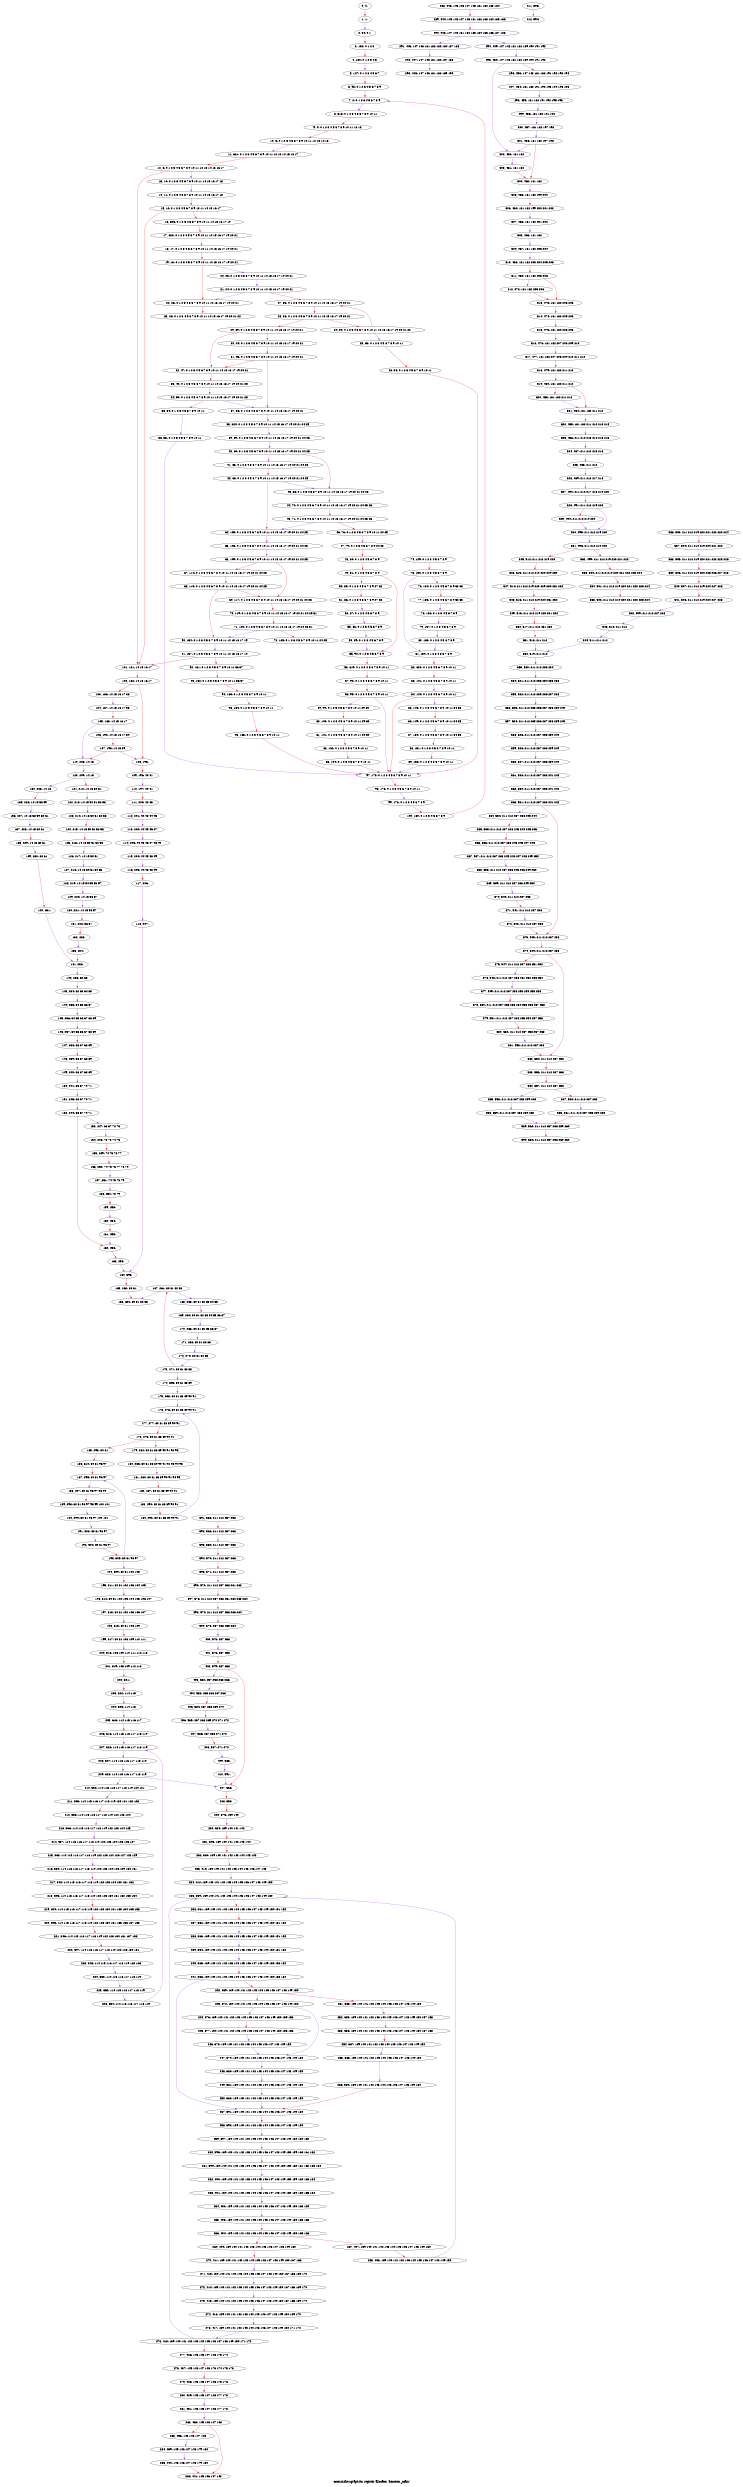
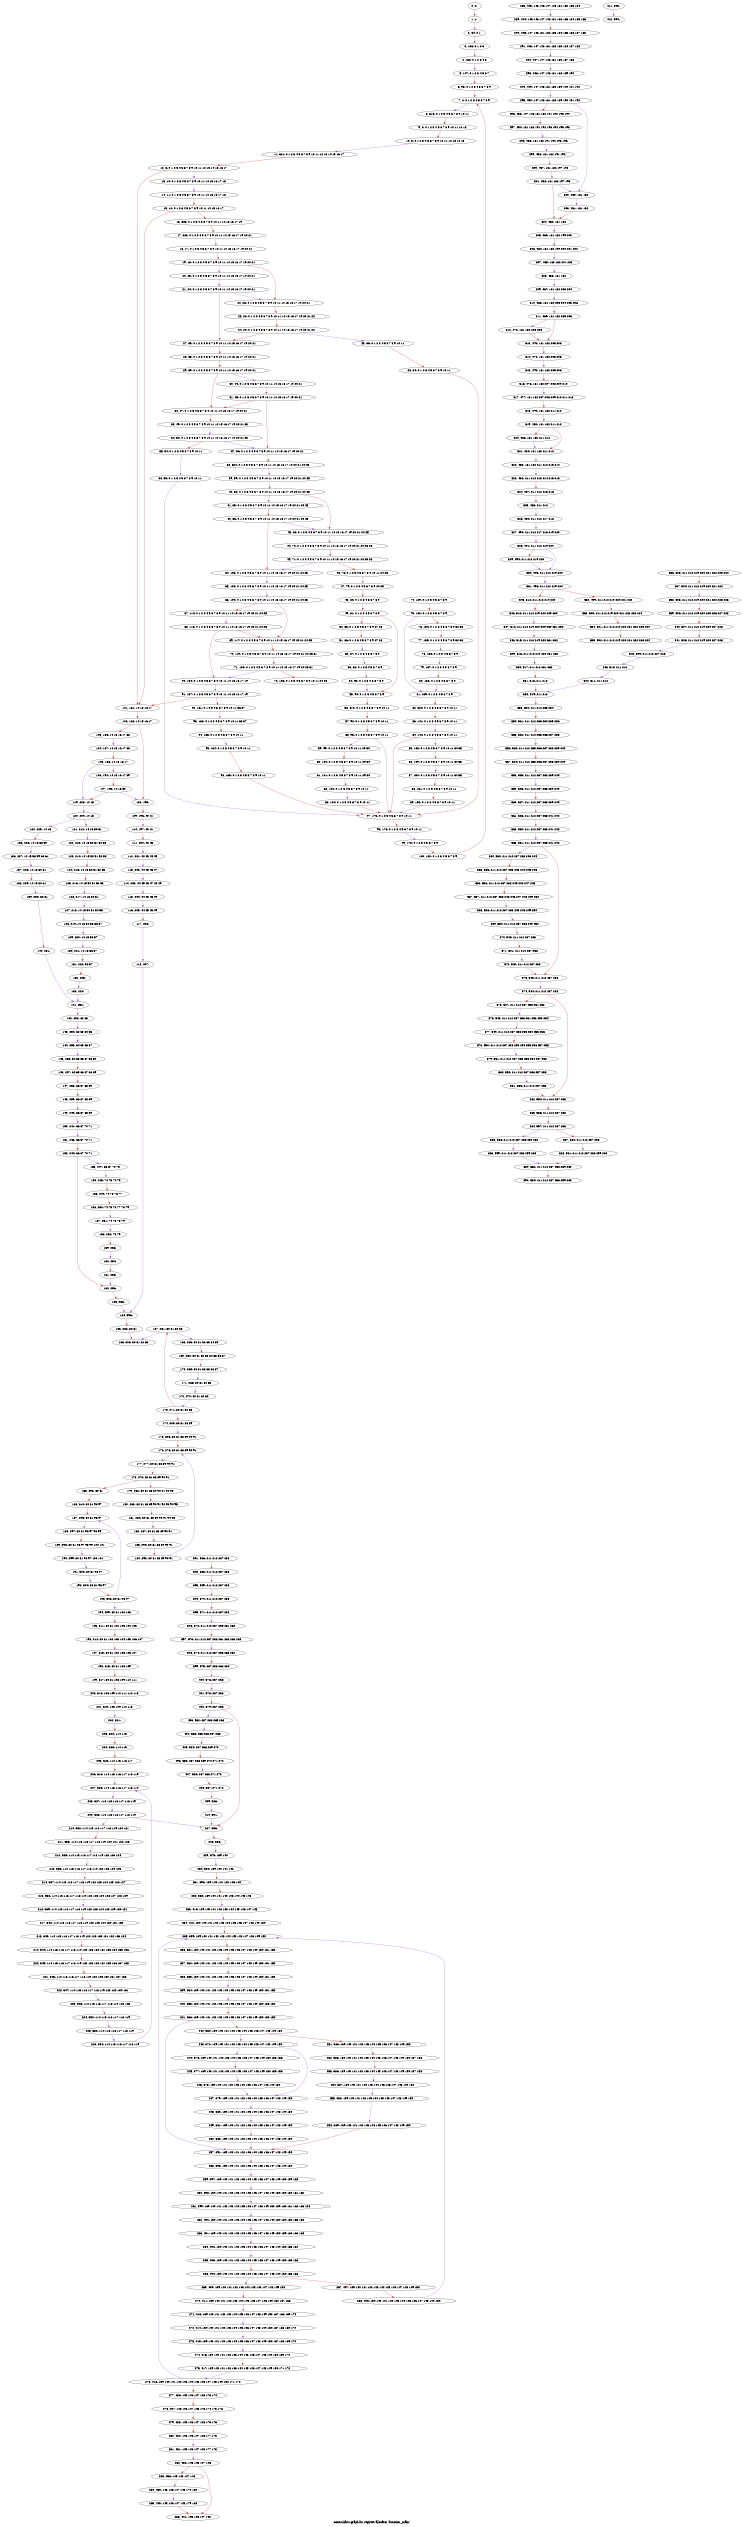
(492, 40) -> (550, 79)
(530, 222) -> (554, 262)
(343, 323) -> (277, 322)
